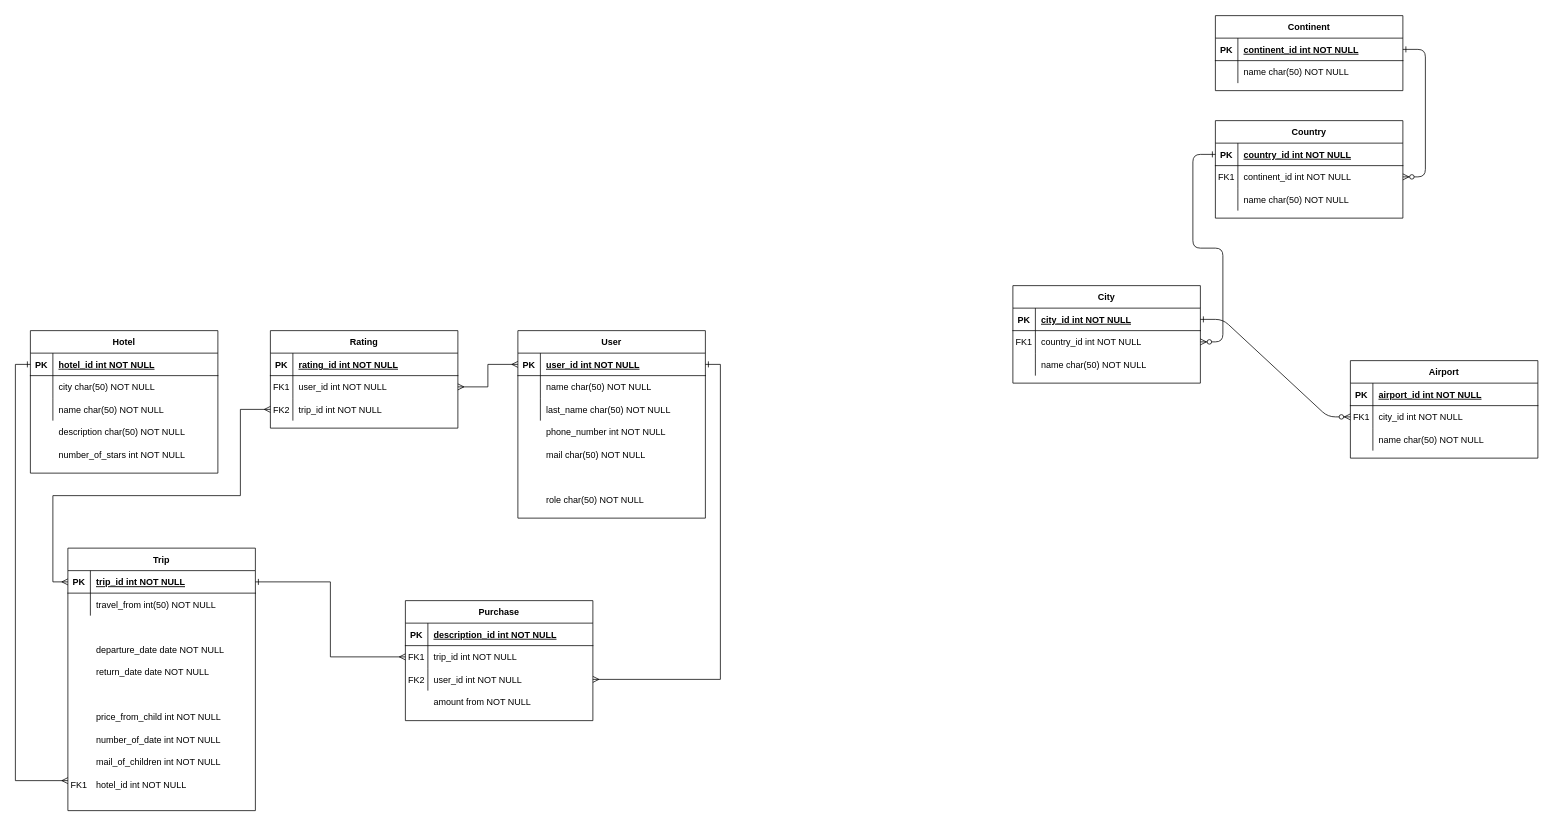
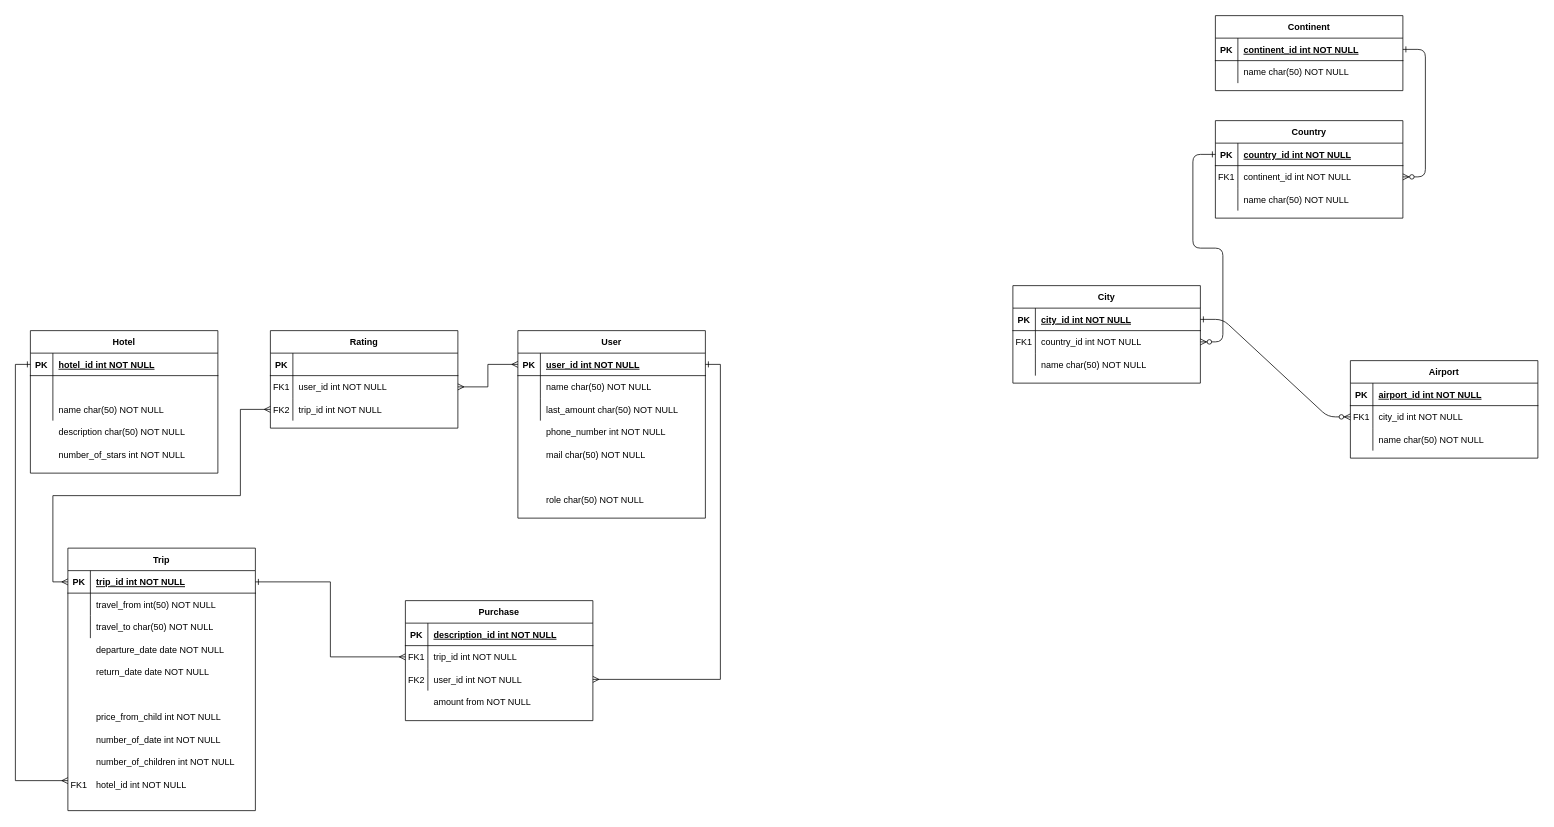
(375, 364) -> none
(135, 387) -> none
(609, 410) -> (614, 410)
none -> (173, 627)
(161, 762) -> (168, 762)
